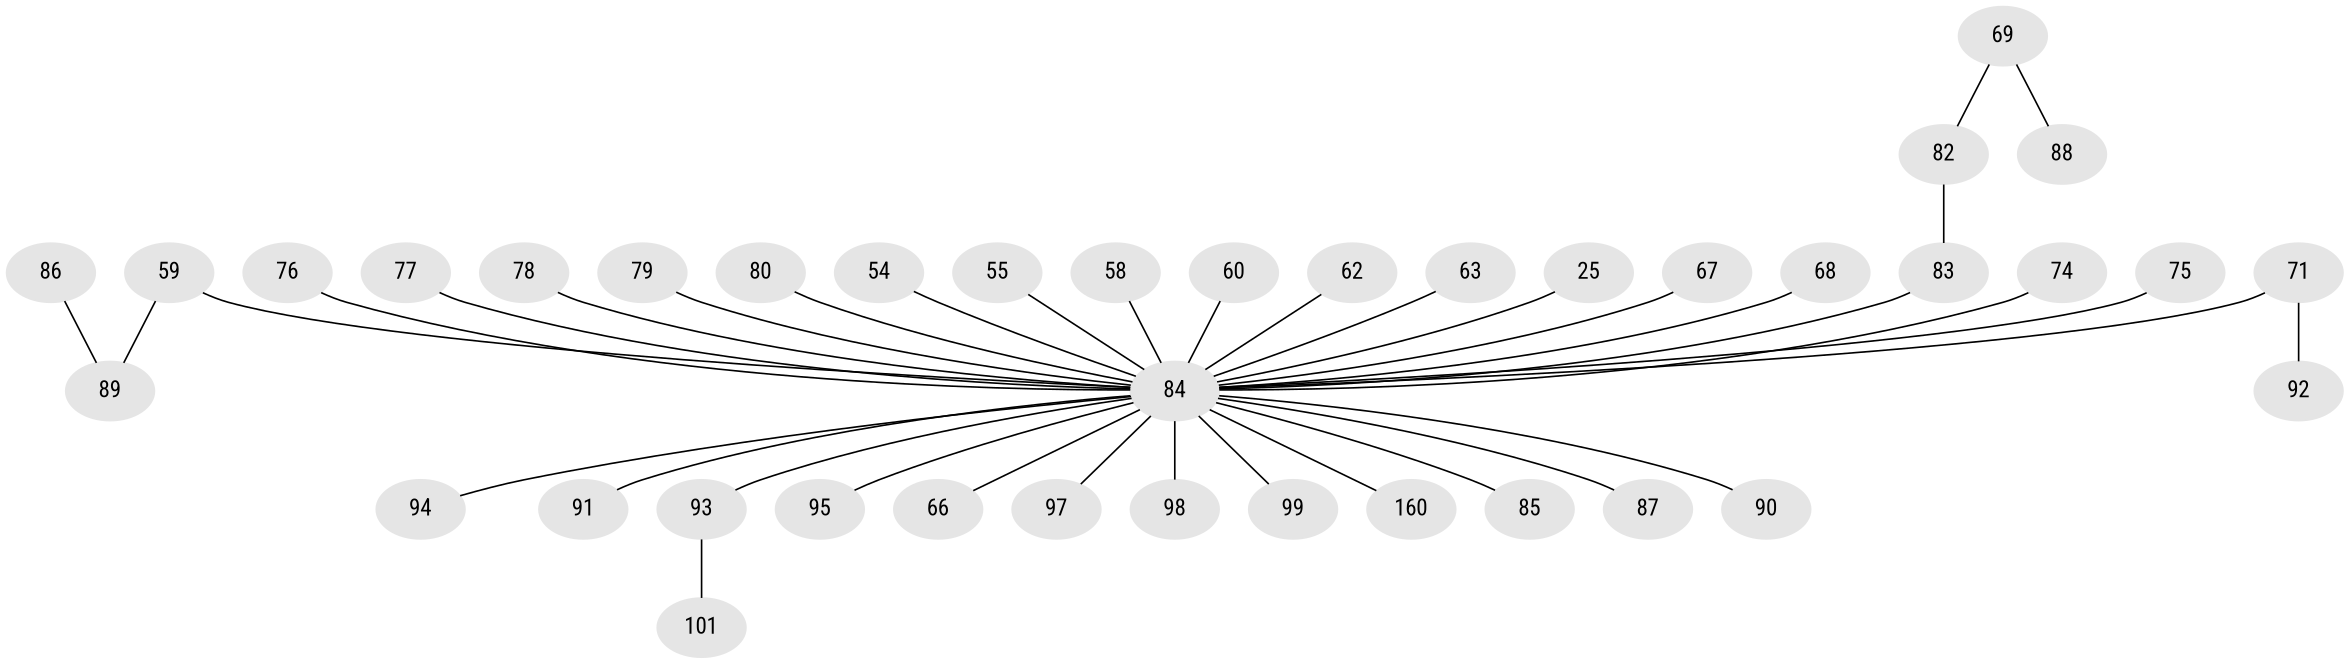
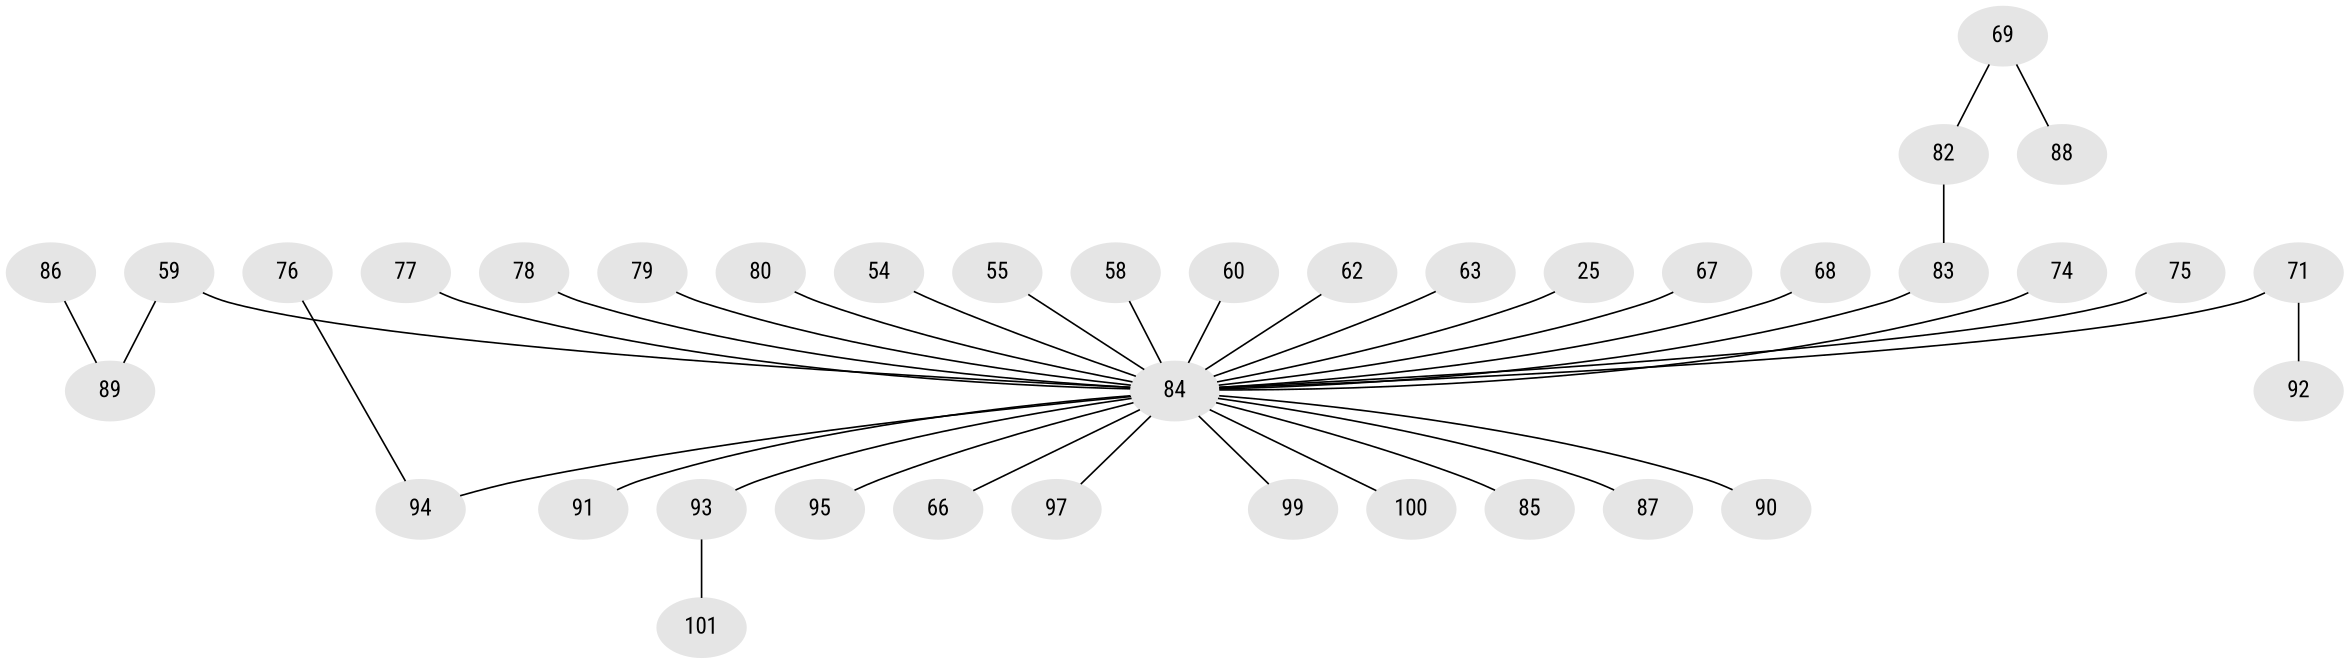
(722, 369) -> (354, 391)
(1175, 509) -> none
(1411, 509) -> (1411, 509)
